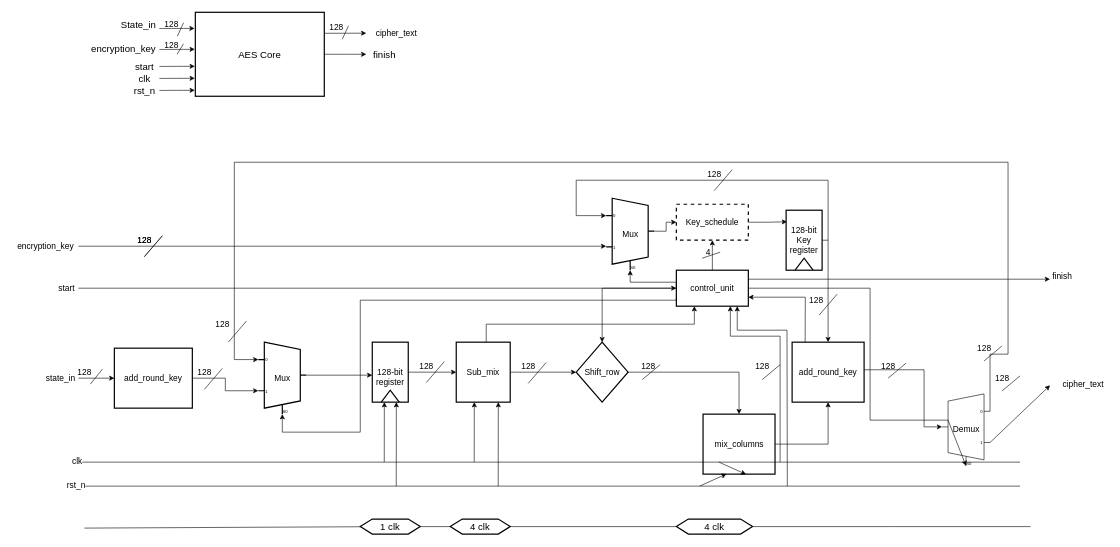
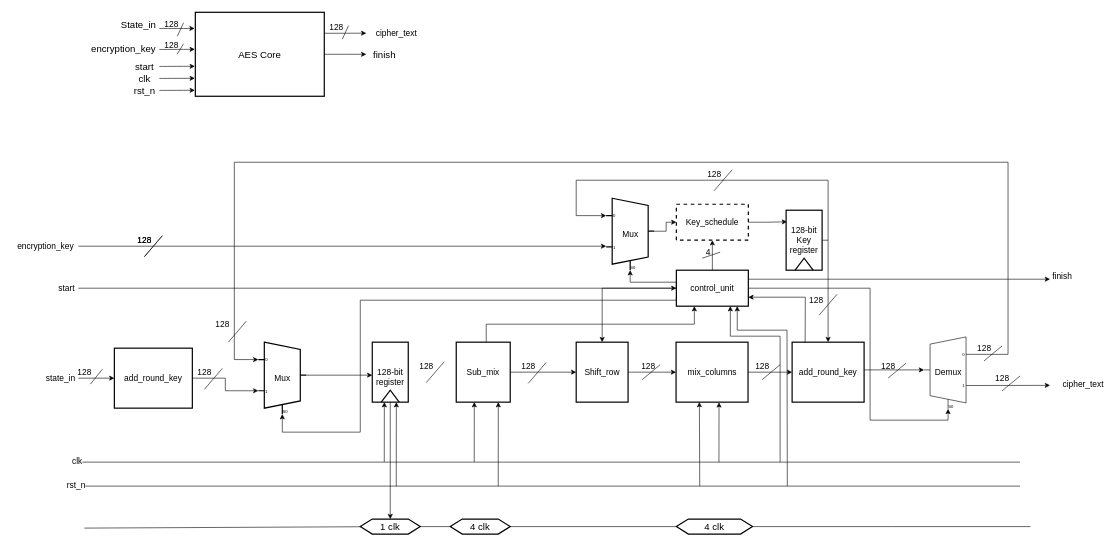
(450, 372) -> (390, 513)
(602, 372) -> (602, 372)
(966, 430) -> (948, 373)
(739, 444) -> (712, 372)
